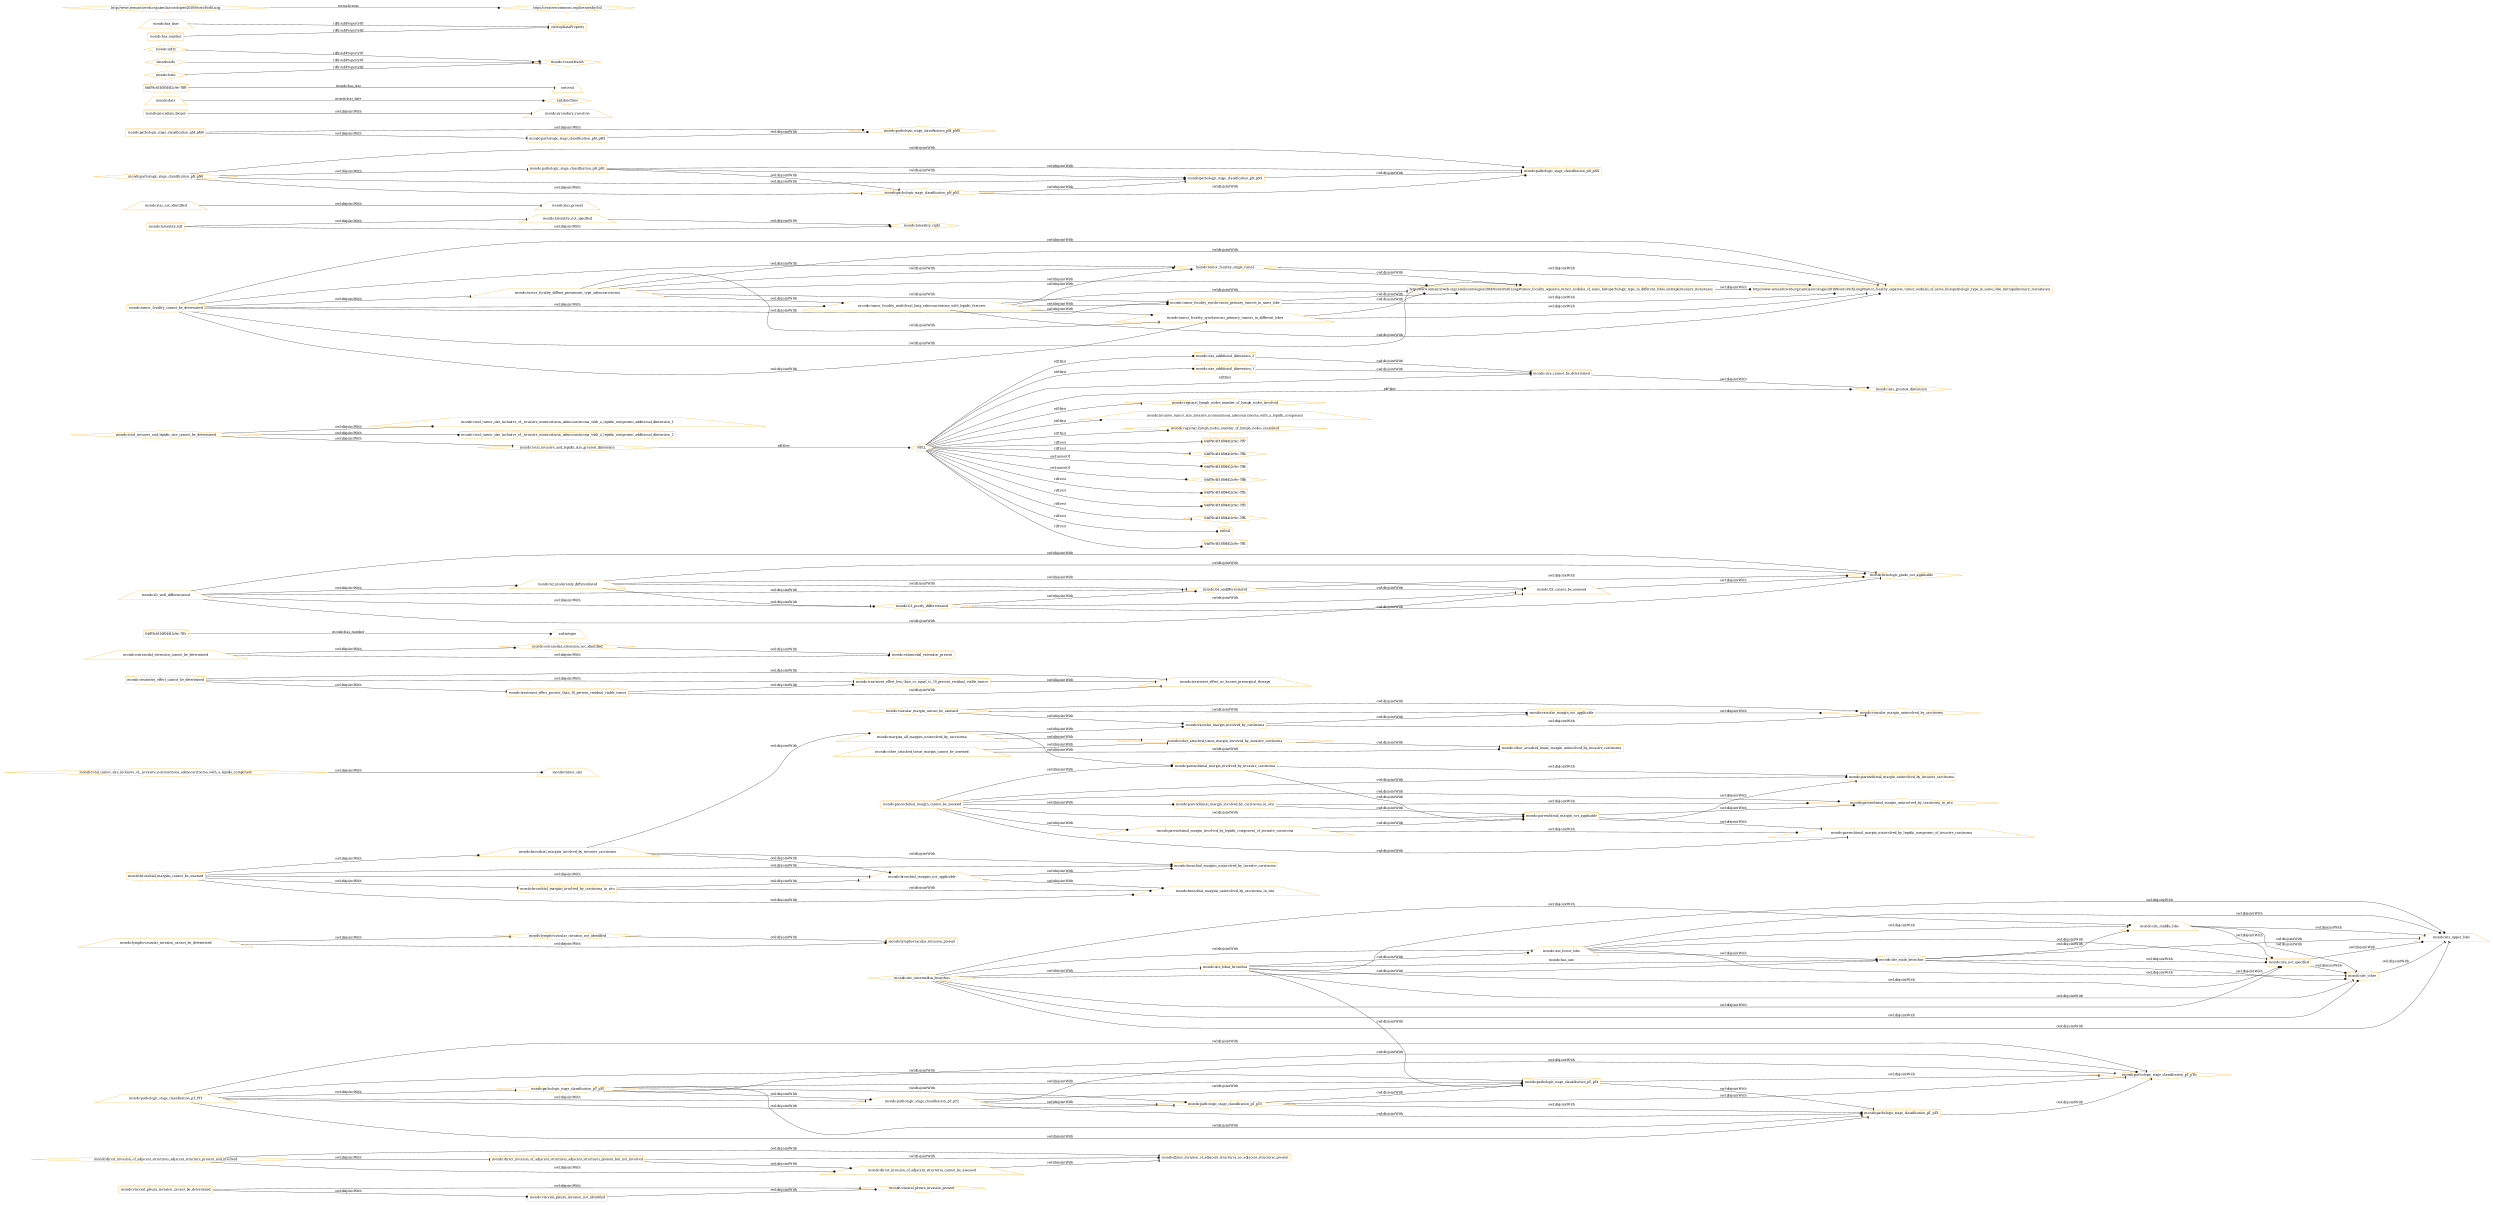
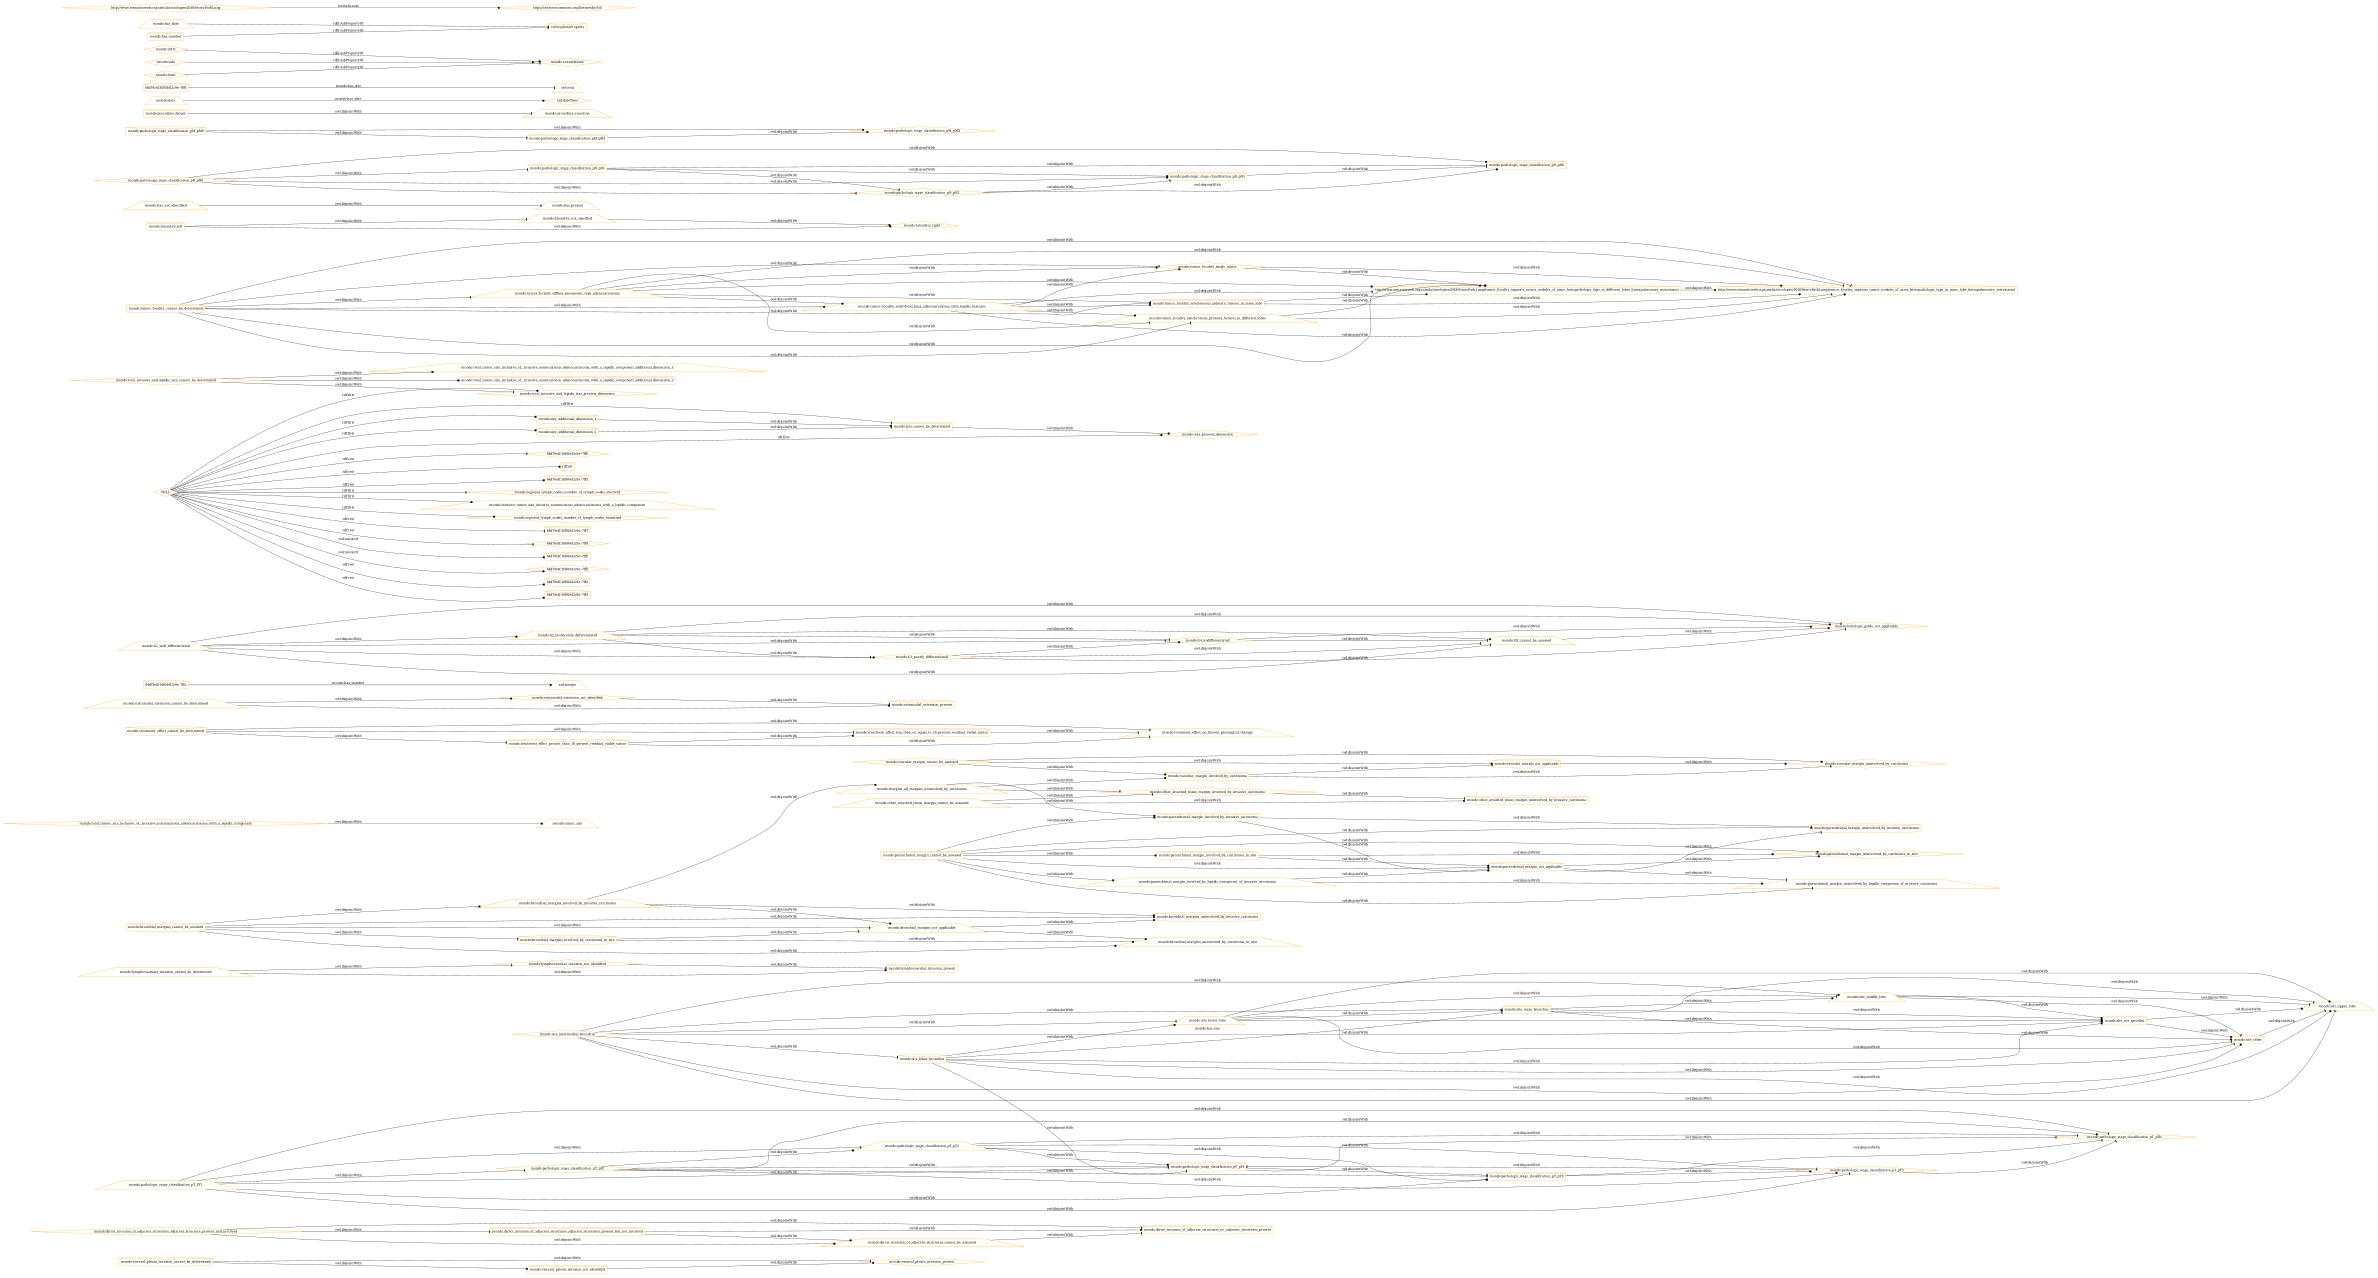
(783, 448) -> (342, 401)
(1572, 1109) -> (1688, 1174)
